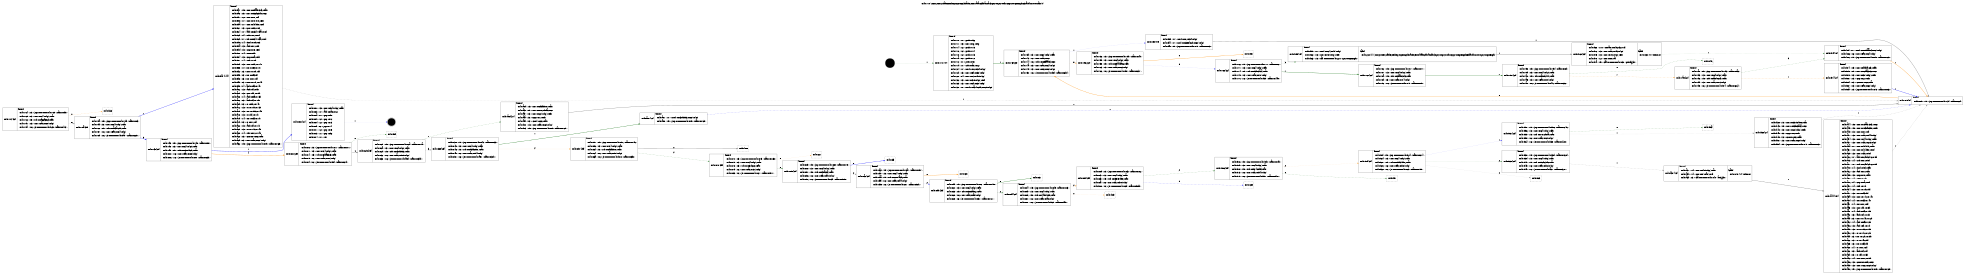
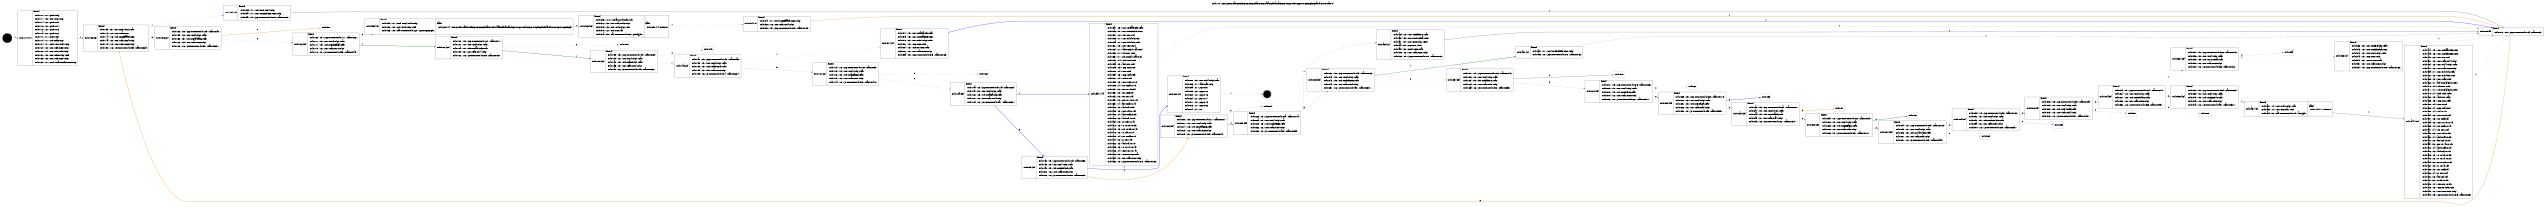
none -> (624, 45)
(1782, 66) -> (776, 70)
